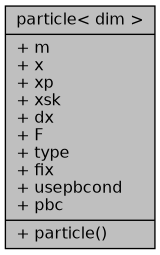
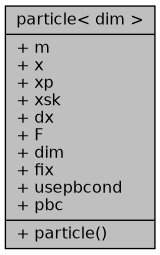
(43, 153) -> (41, 153)
